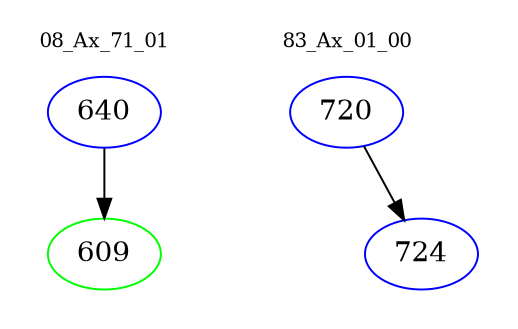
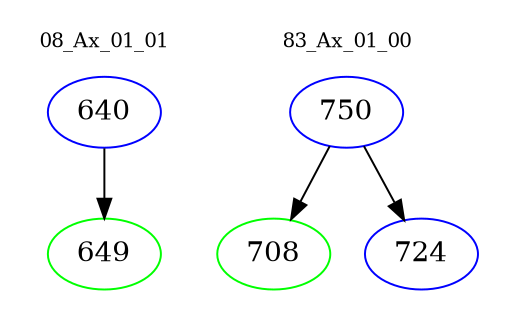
(104, 42) -> (104, 42)
(347, 112) -> (347, 112)
(104, 254) -> (104, 254)
none -> (274, 254)
